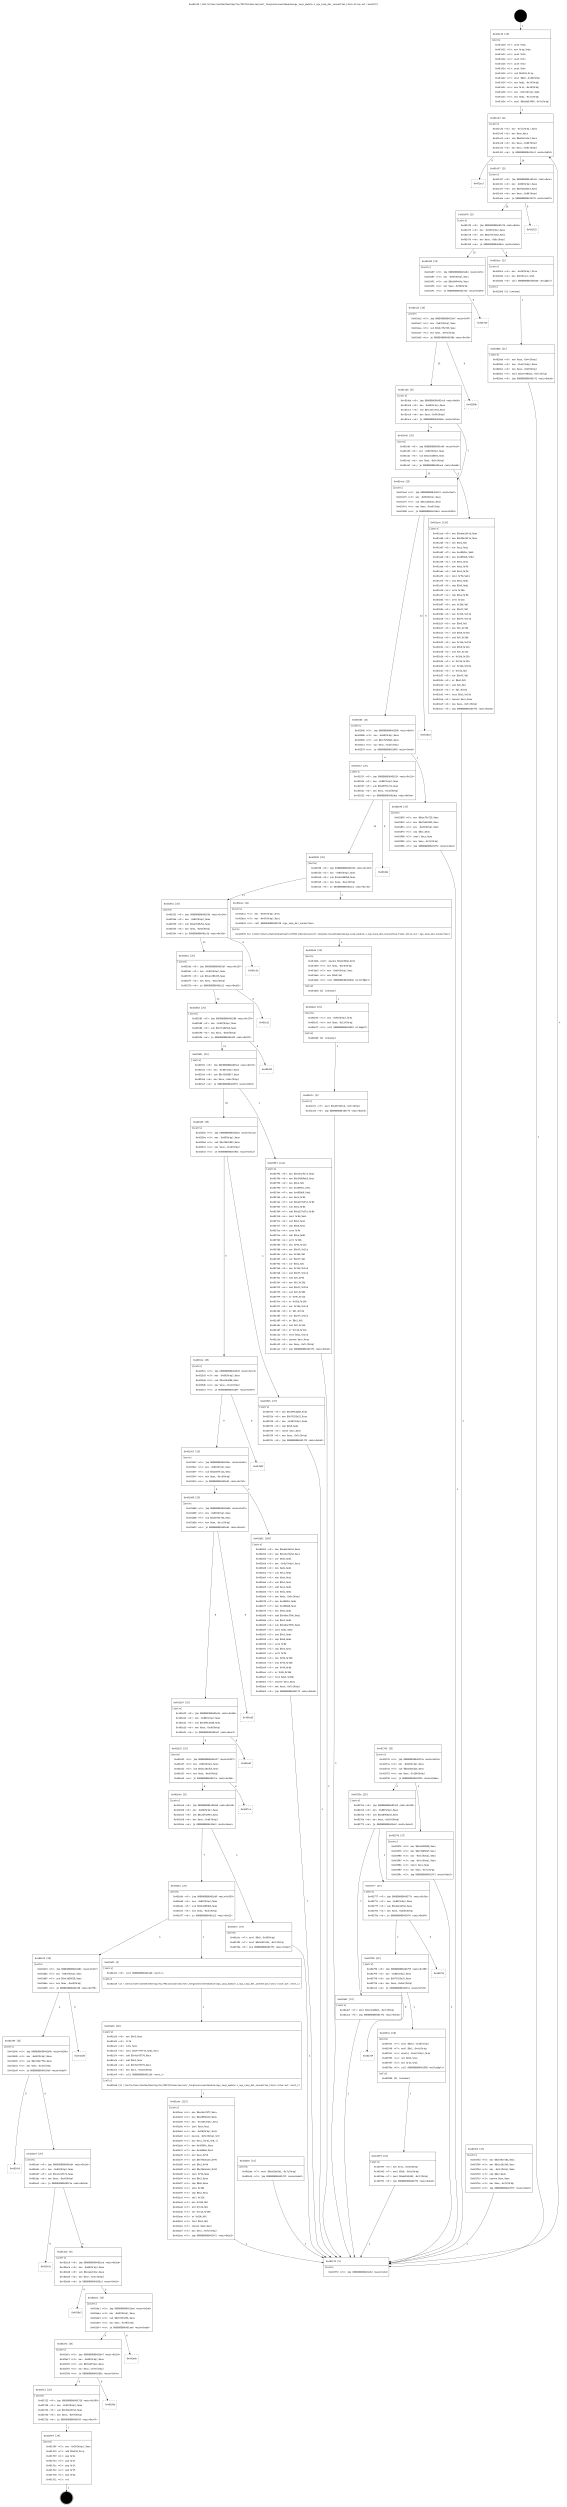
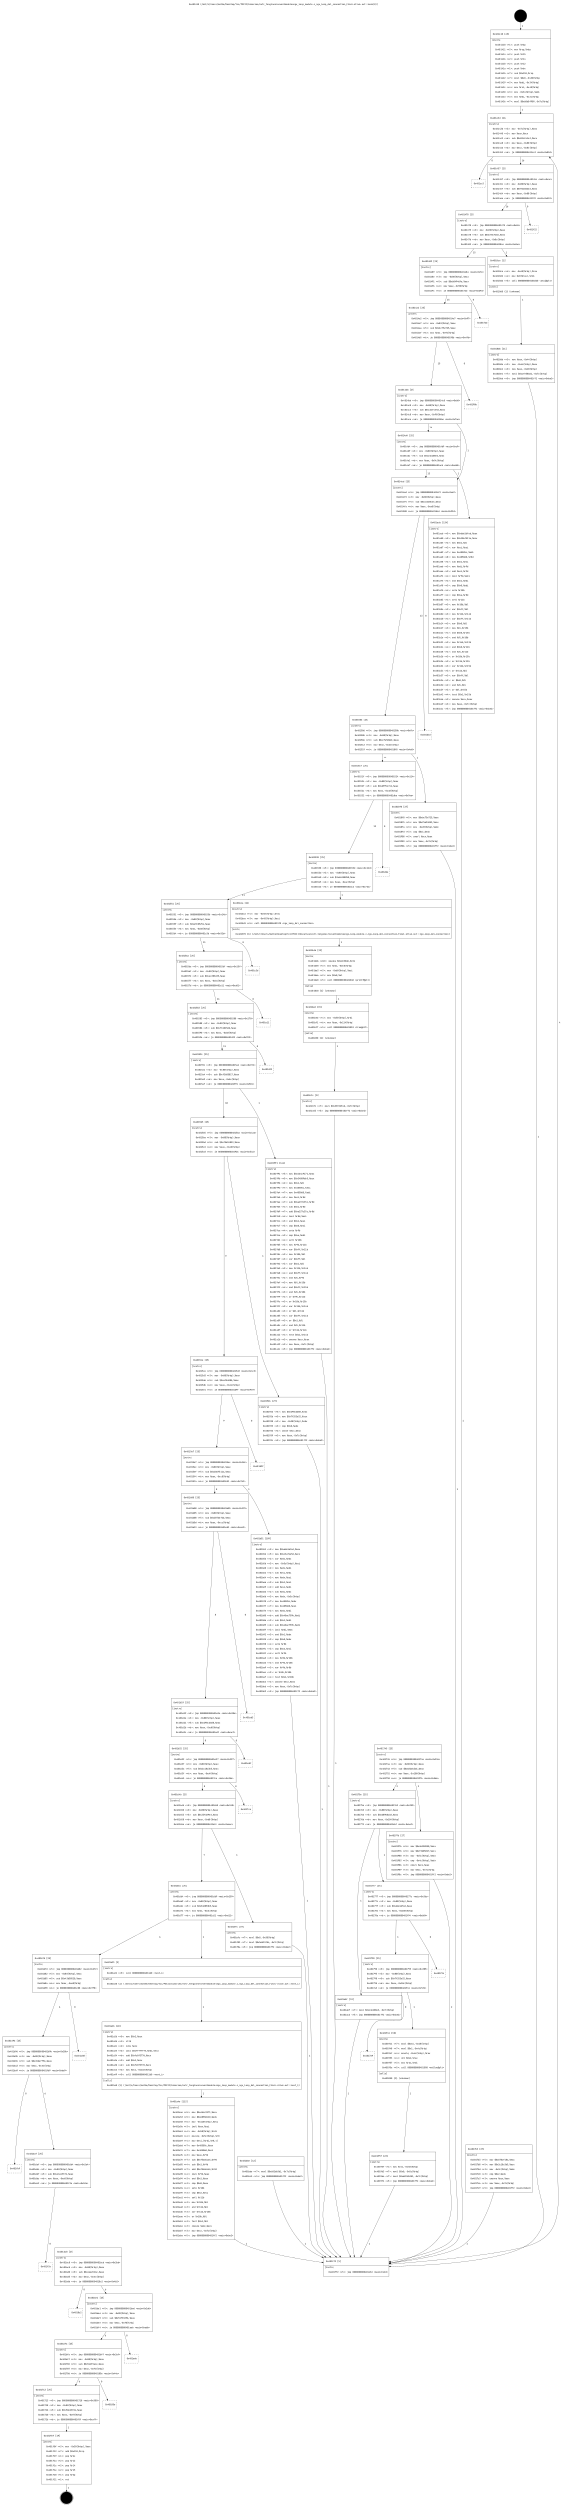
none -> (446, 299)
(73, 2217) -> none
